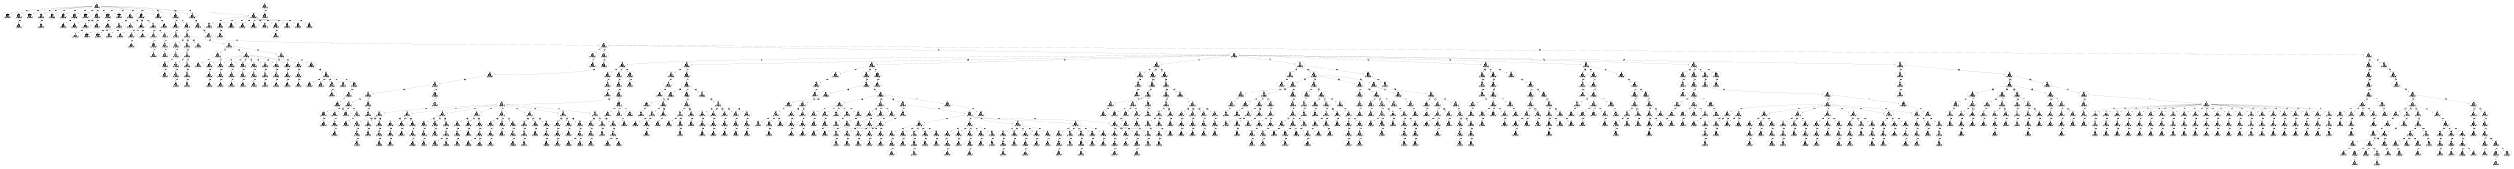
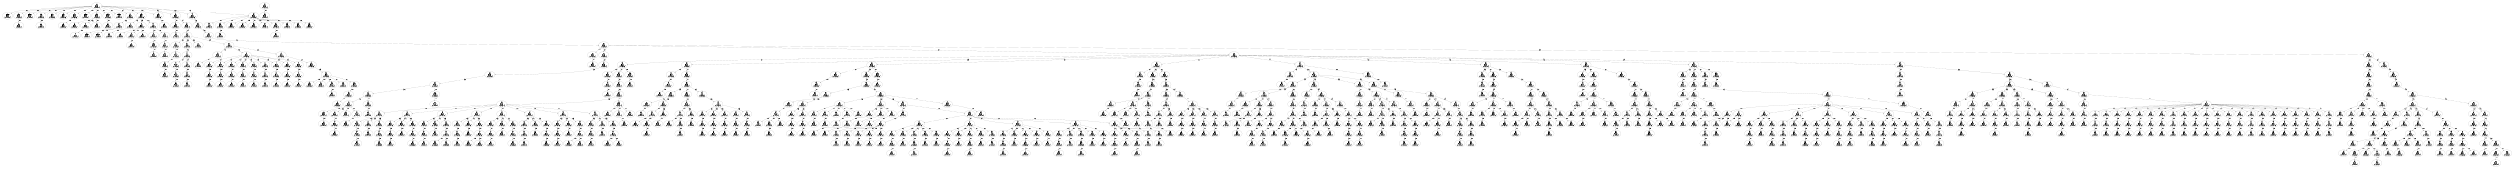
(727, 109) -> none
(946, 138) -> (948, 139)
